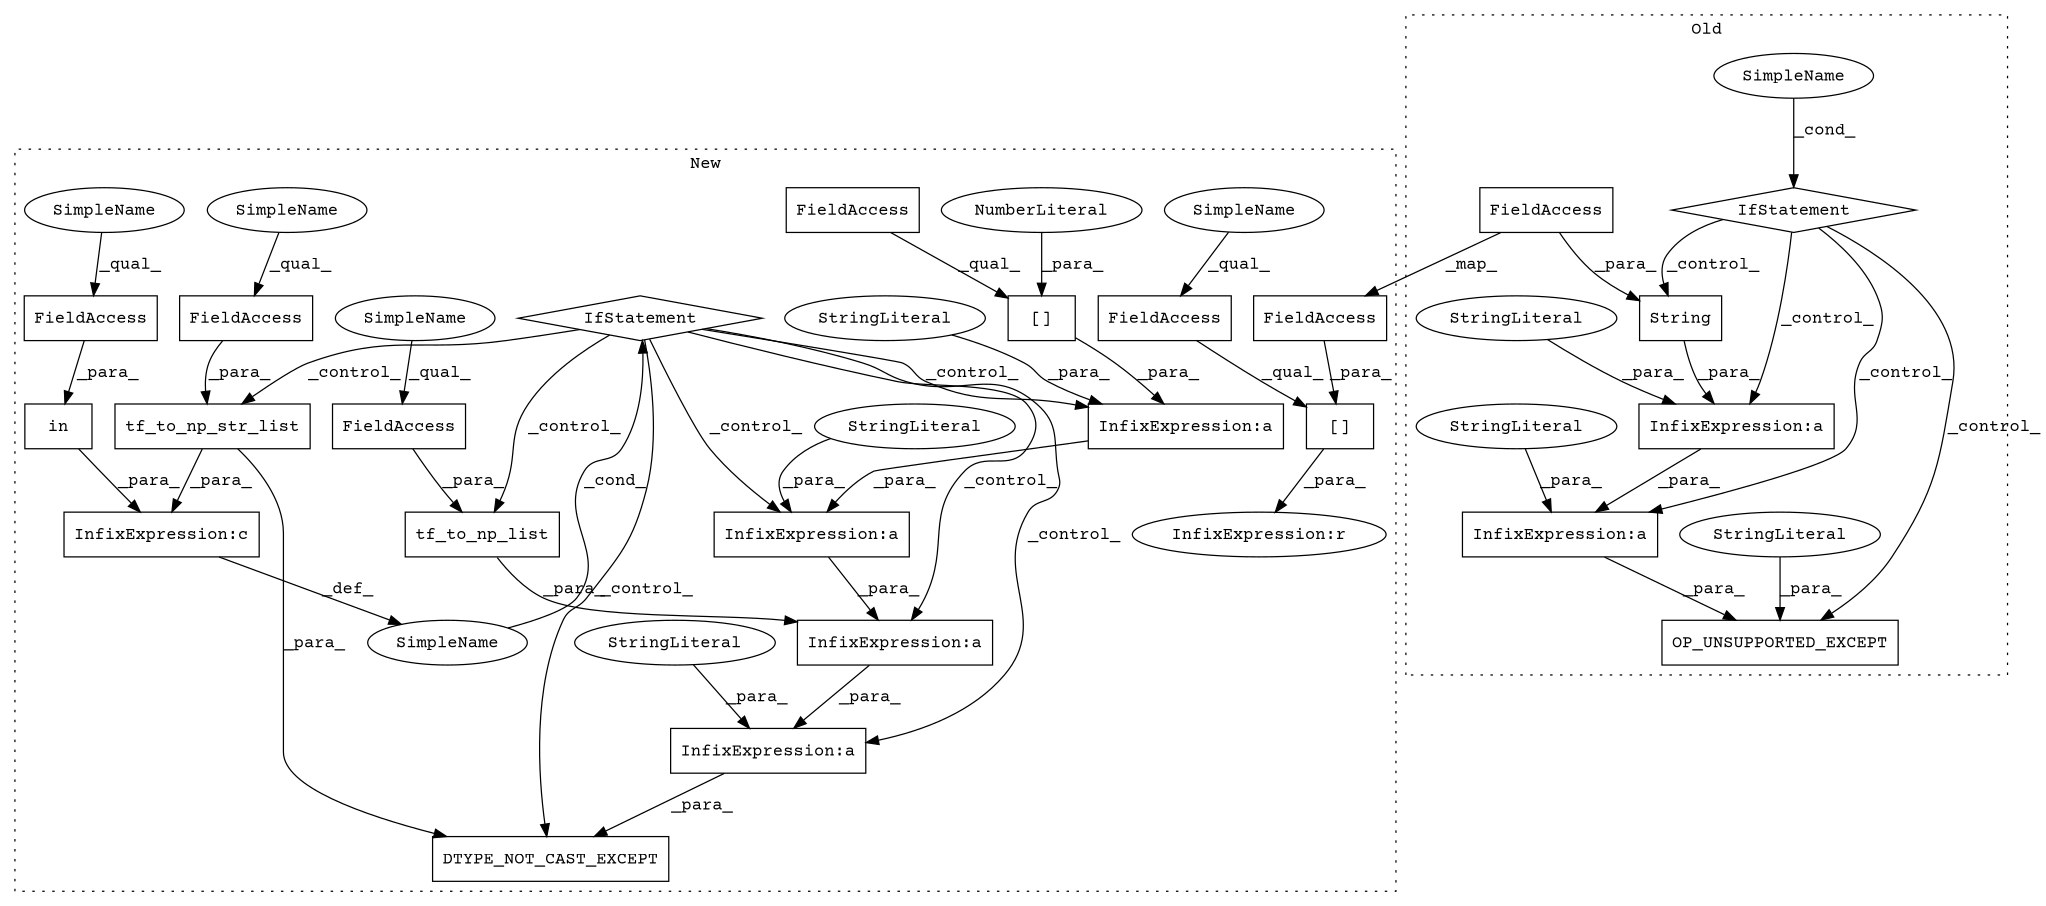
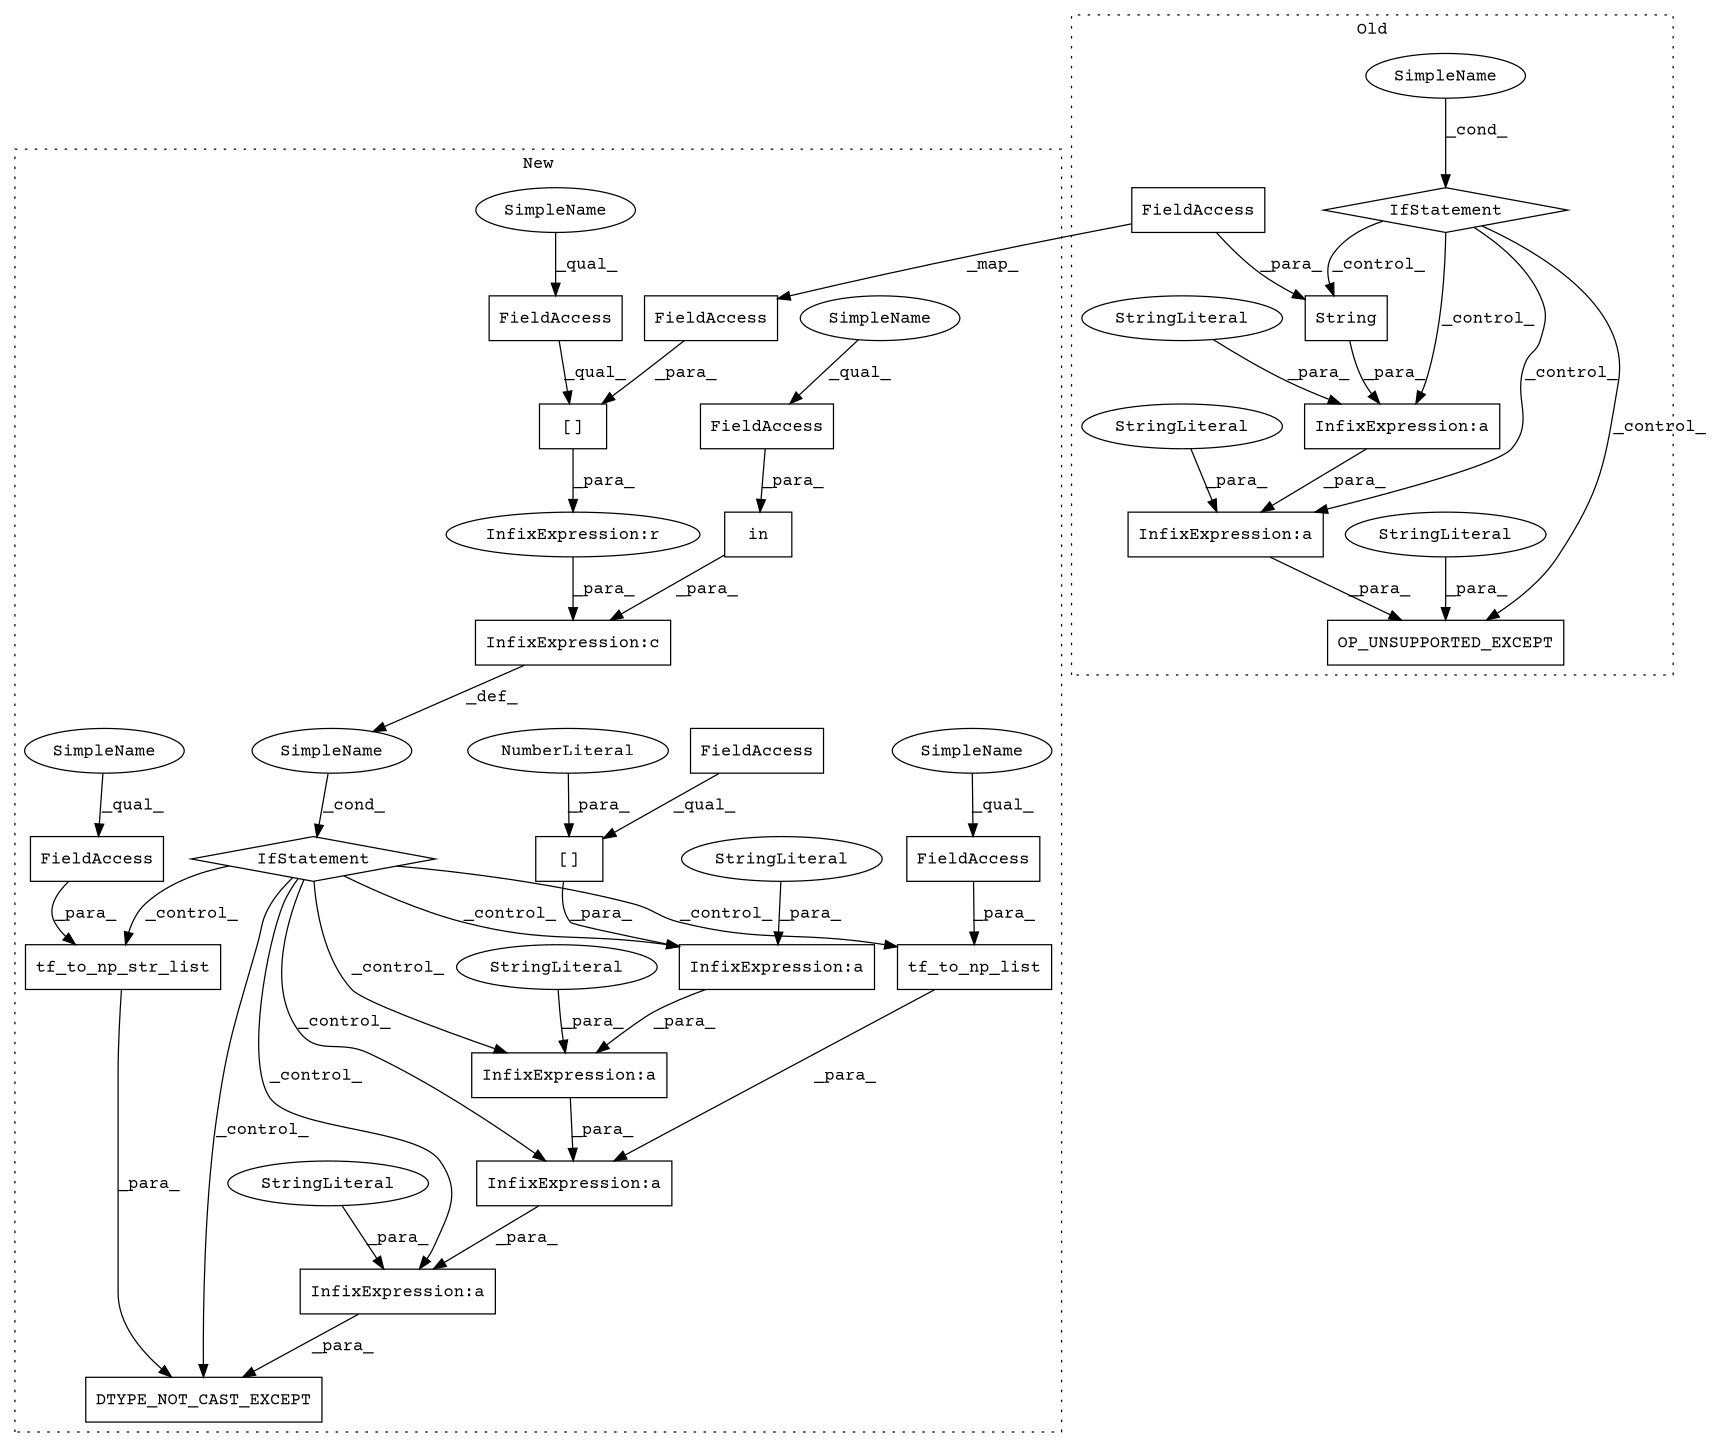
(190, 475) -> (573, 582)
